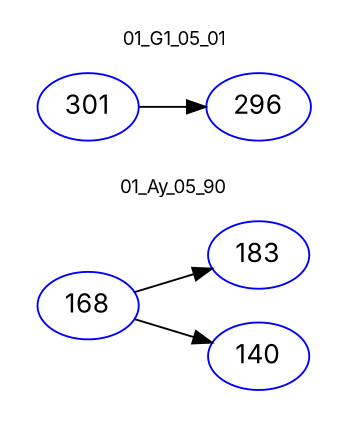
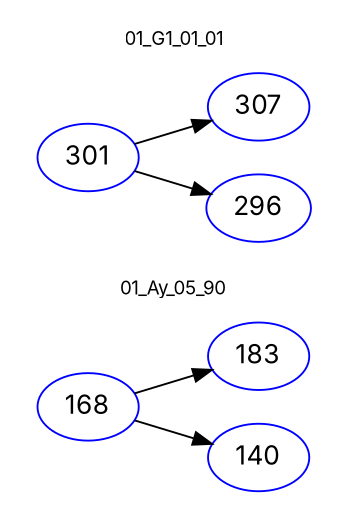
(174, 40) -> (174, 40)
none -> (259, 107)
